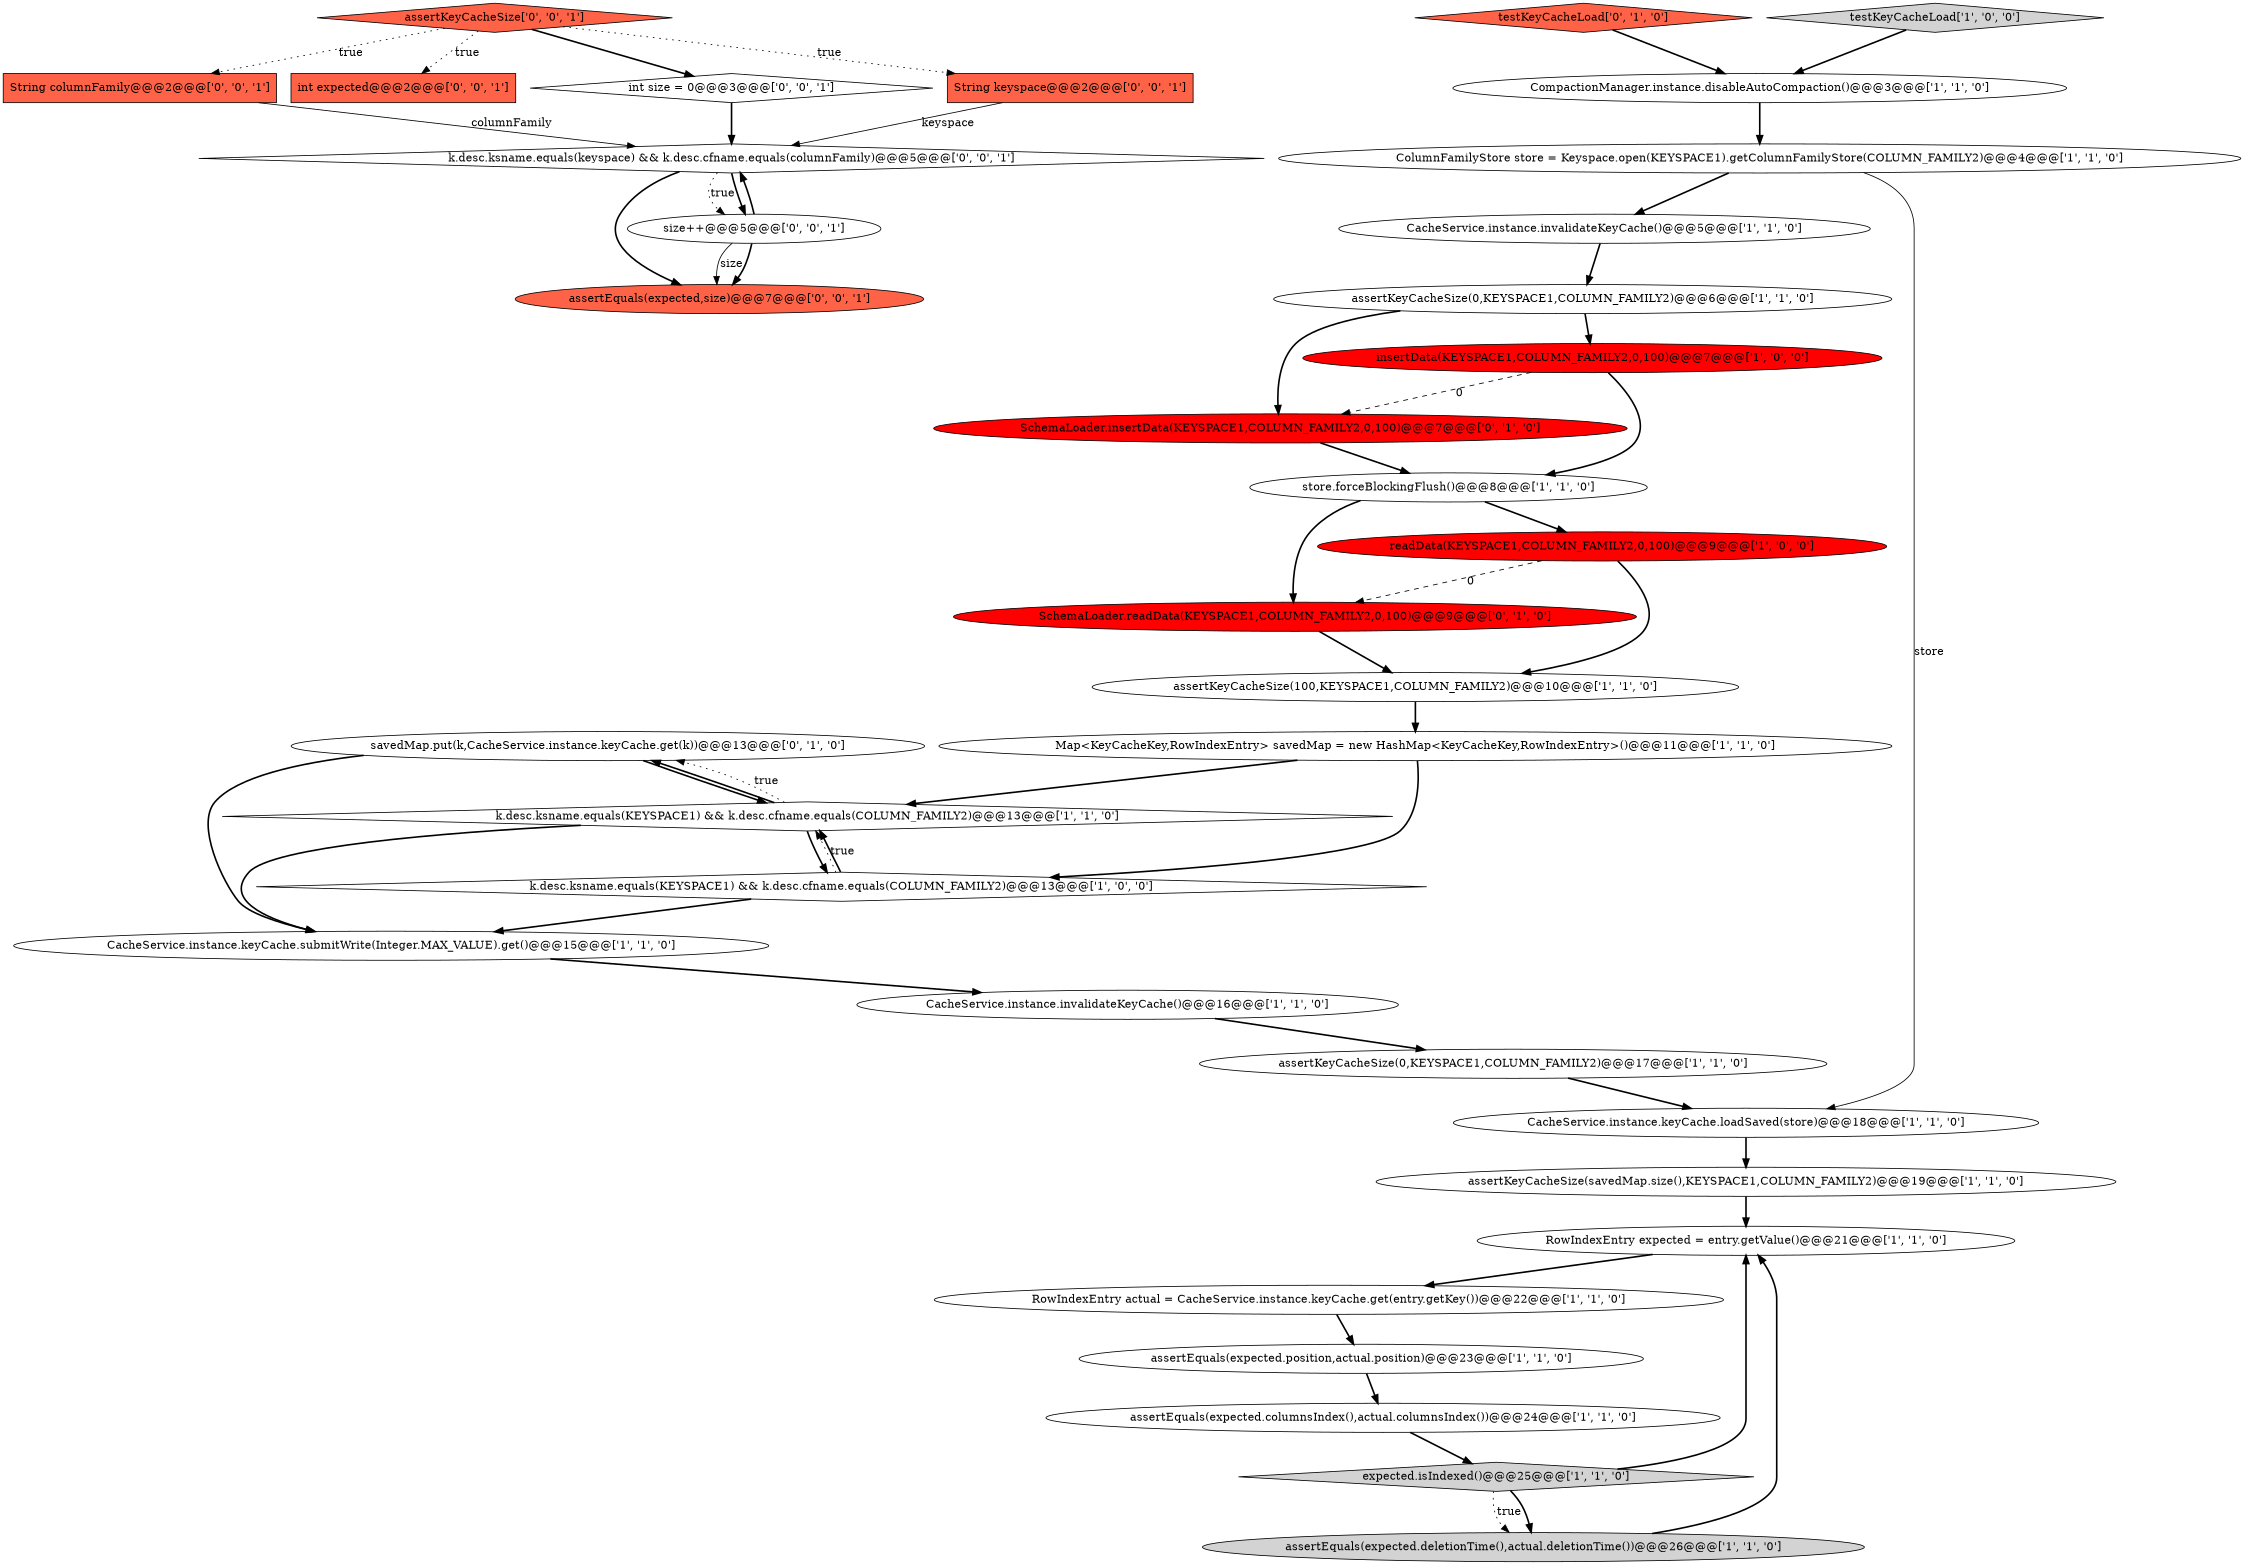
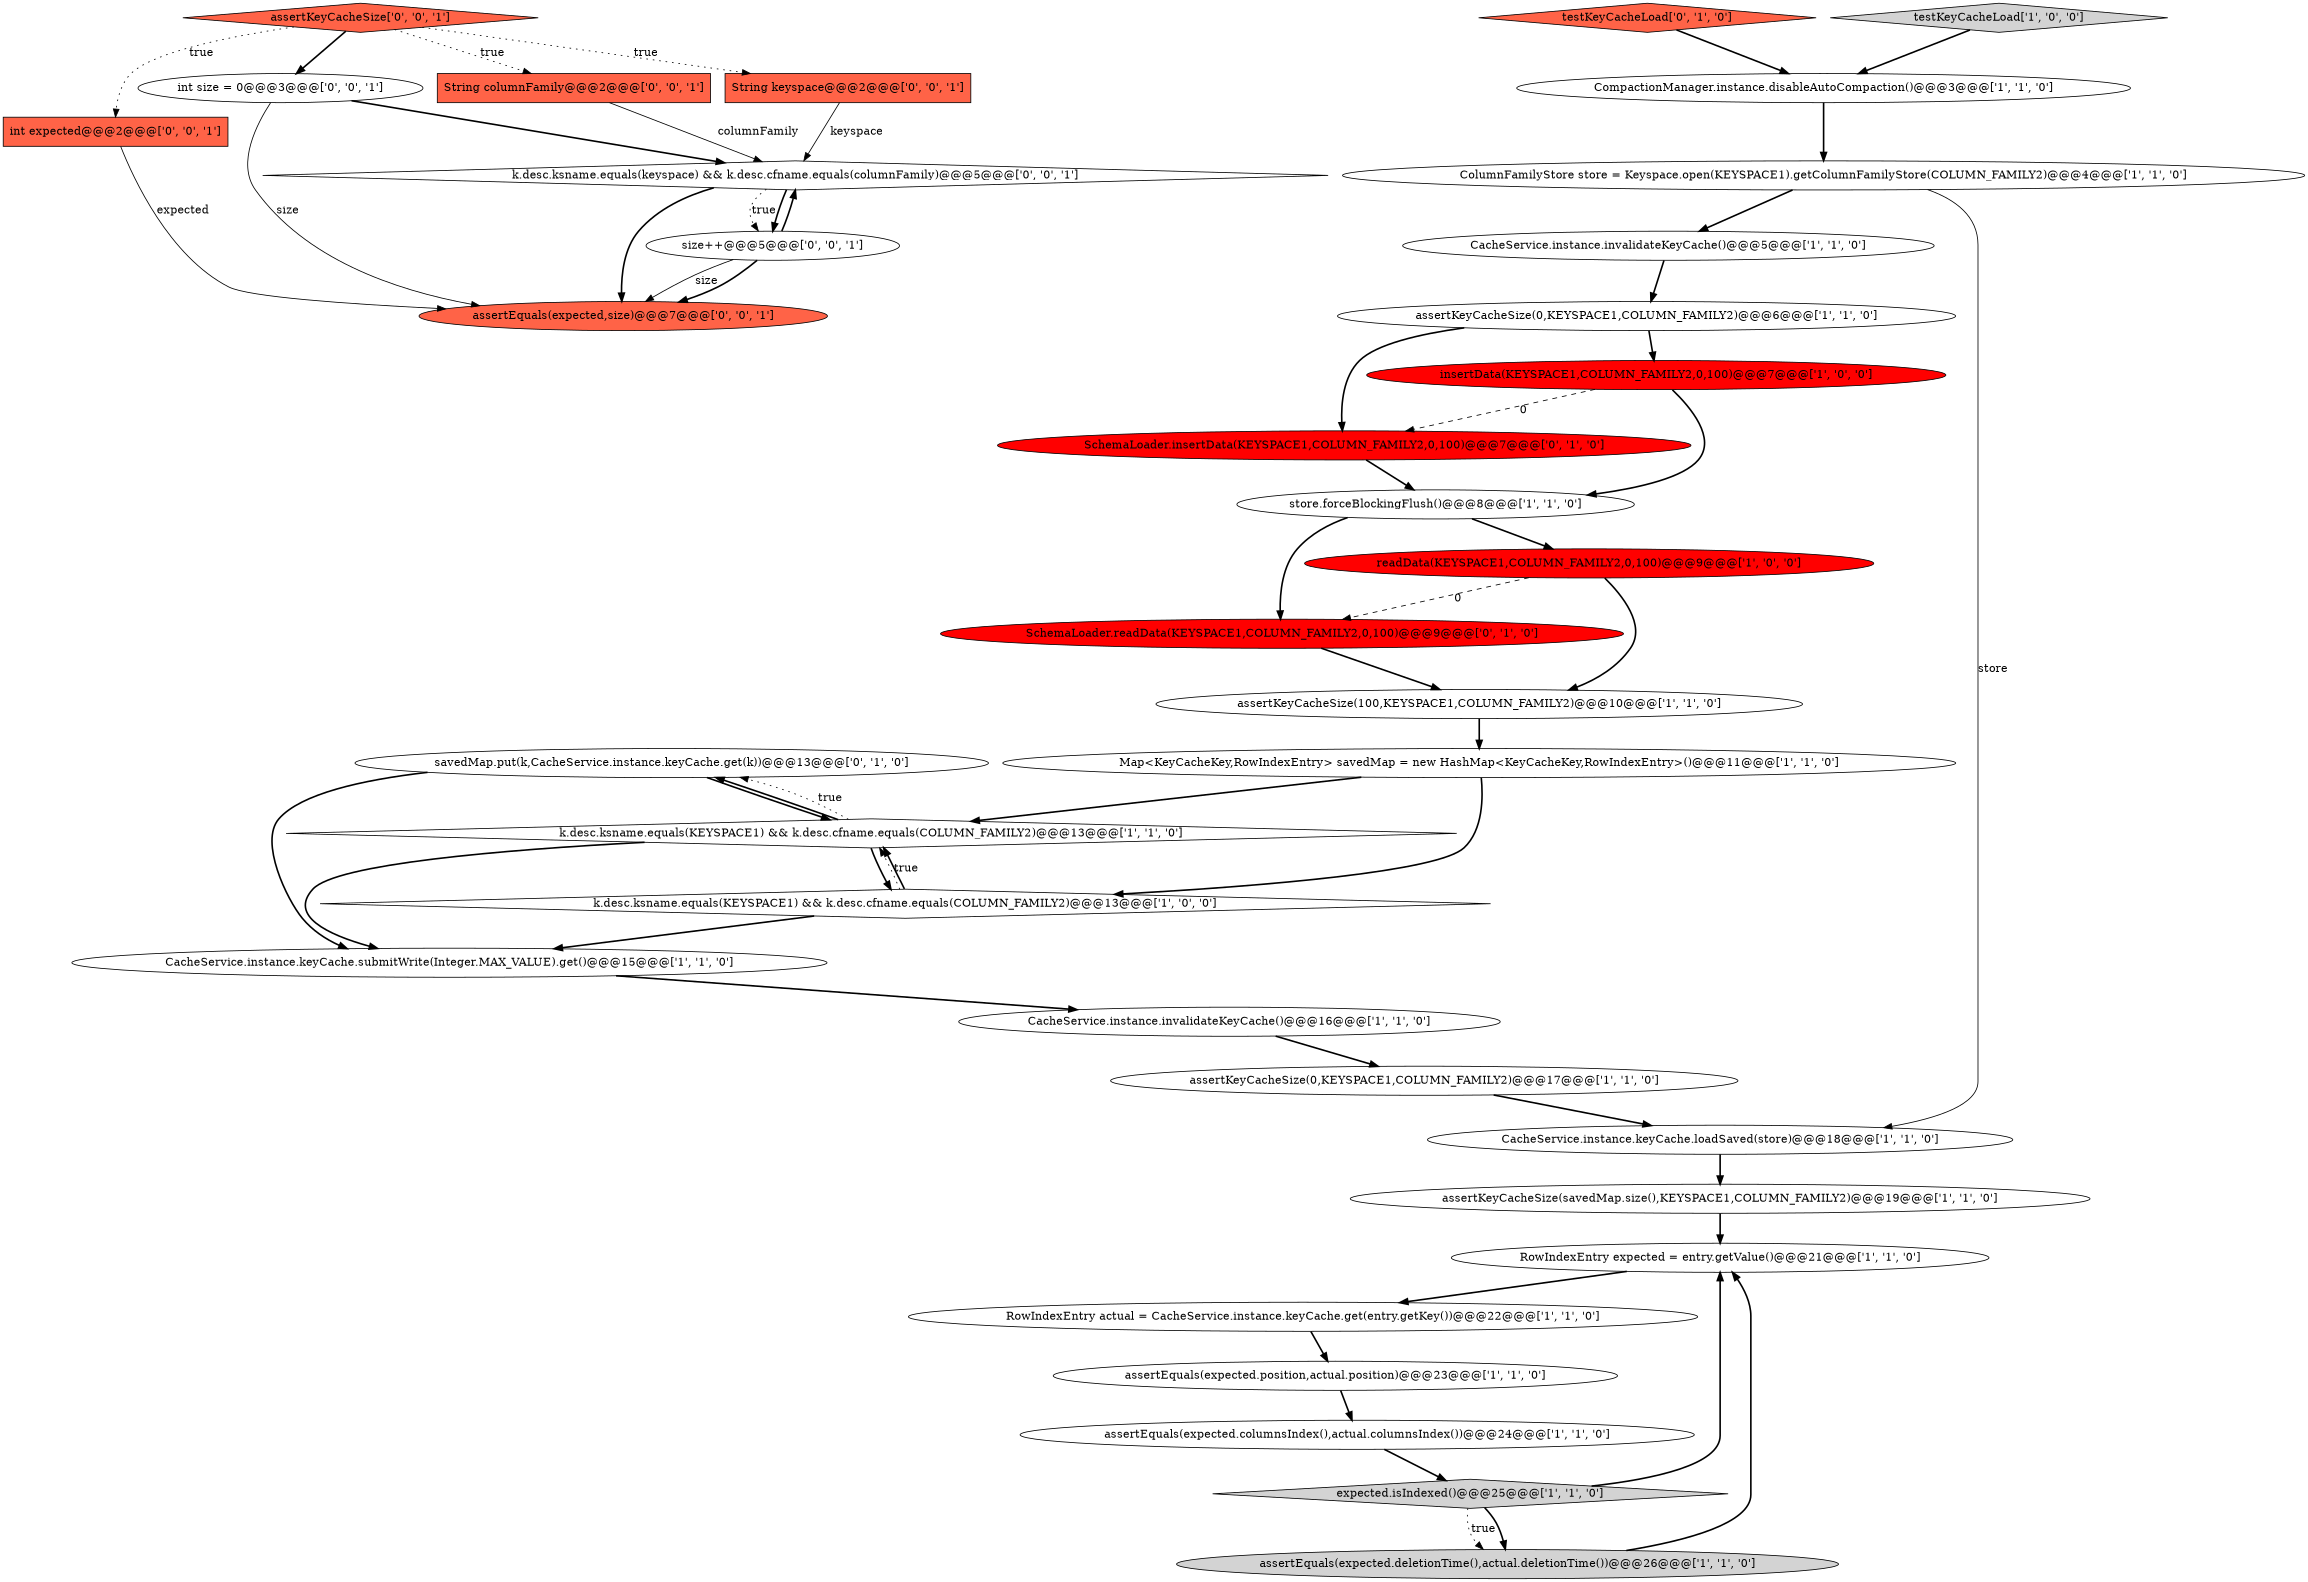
(732, 88) -> (280, 88)
none -> (312, 244)
none -> (243, 291)
